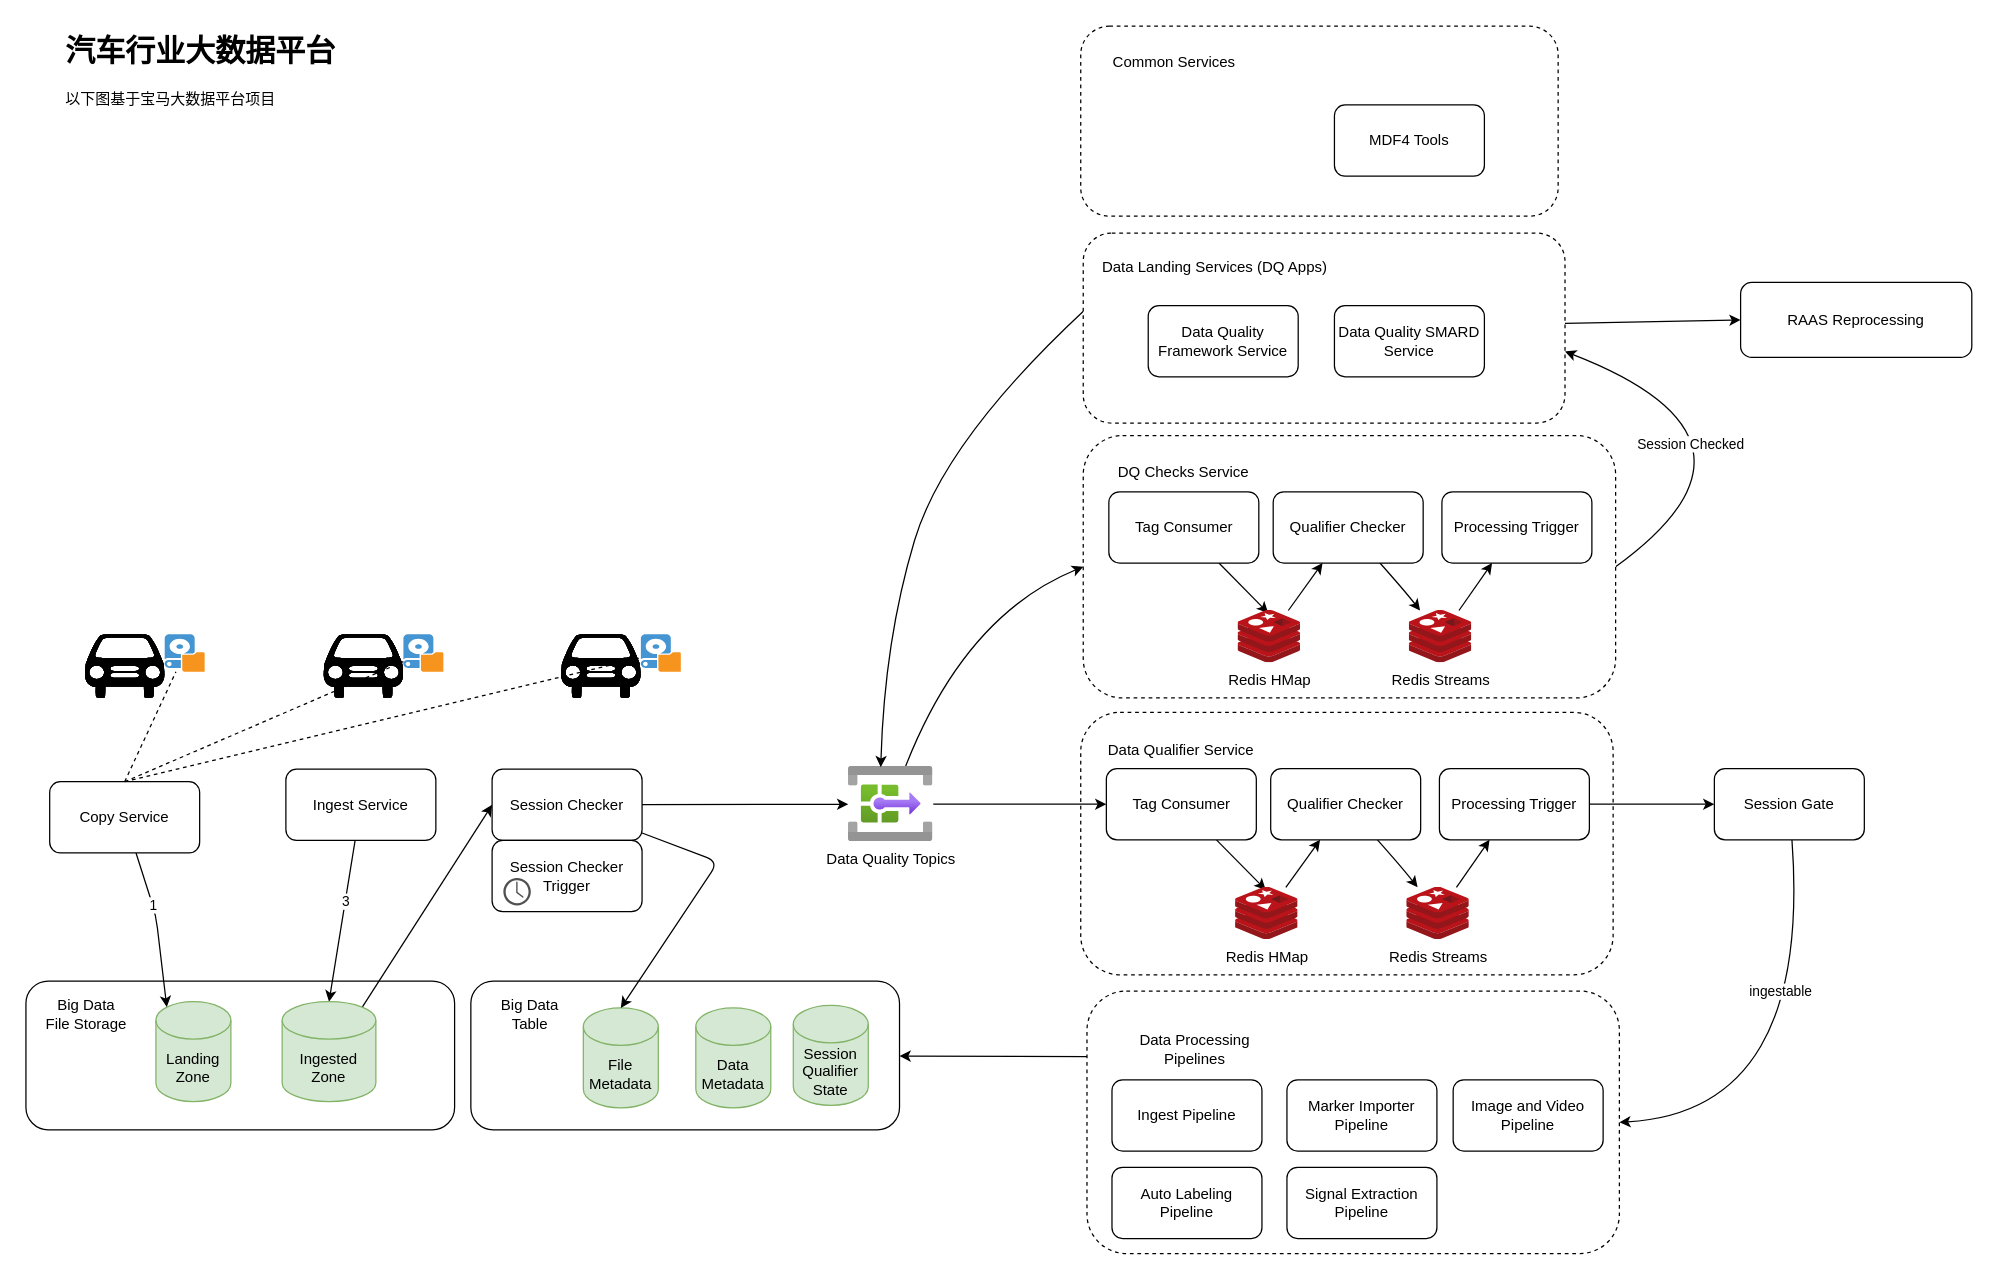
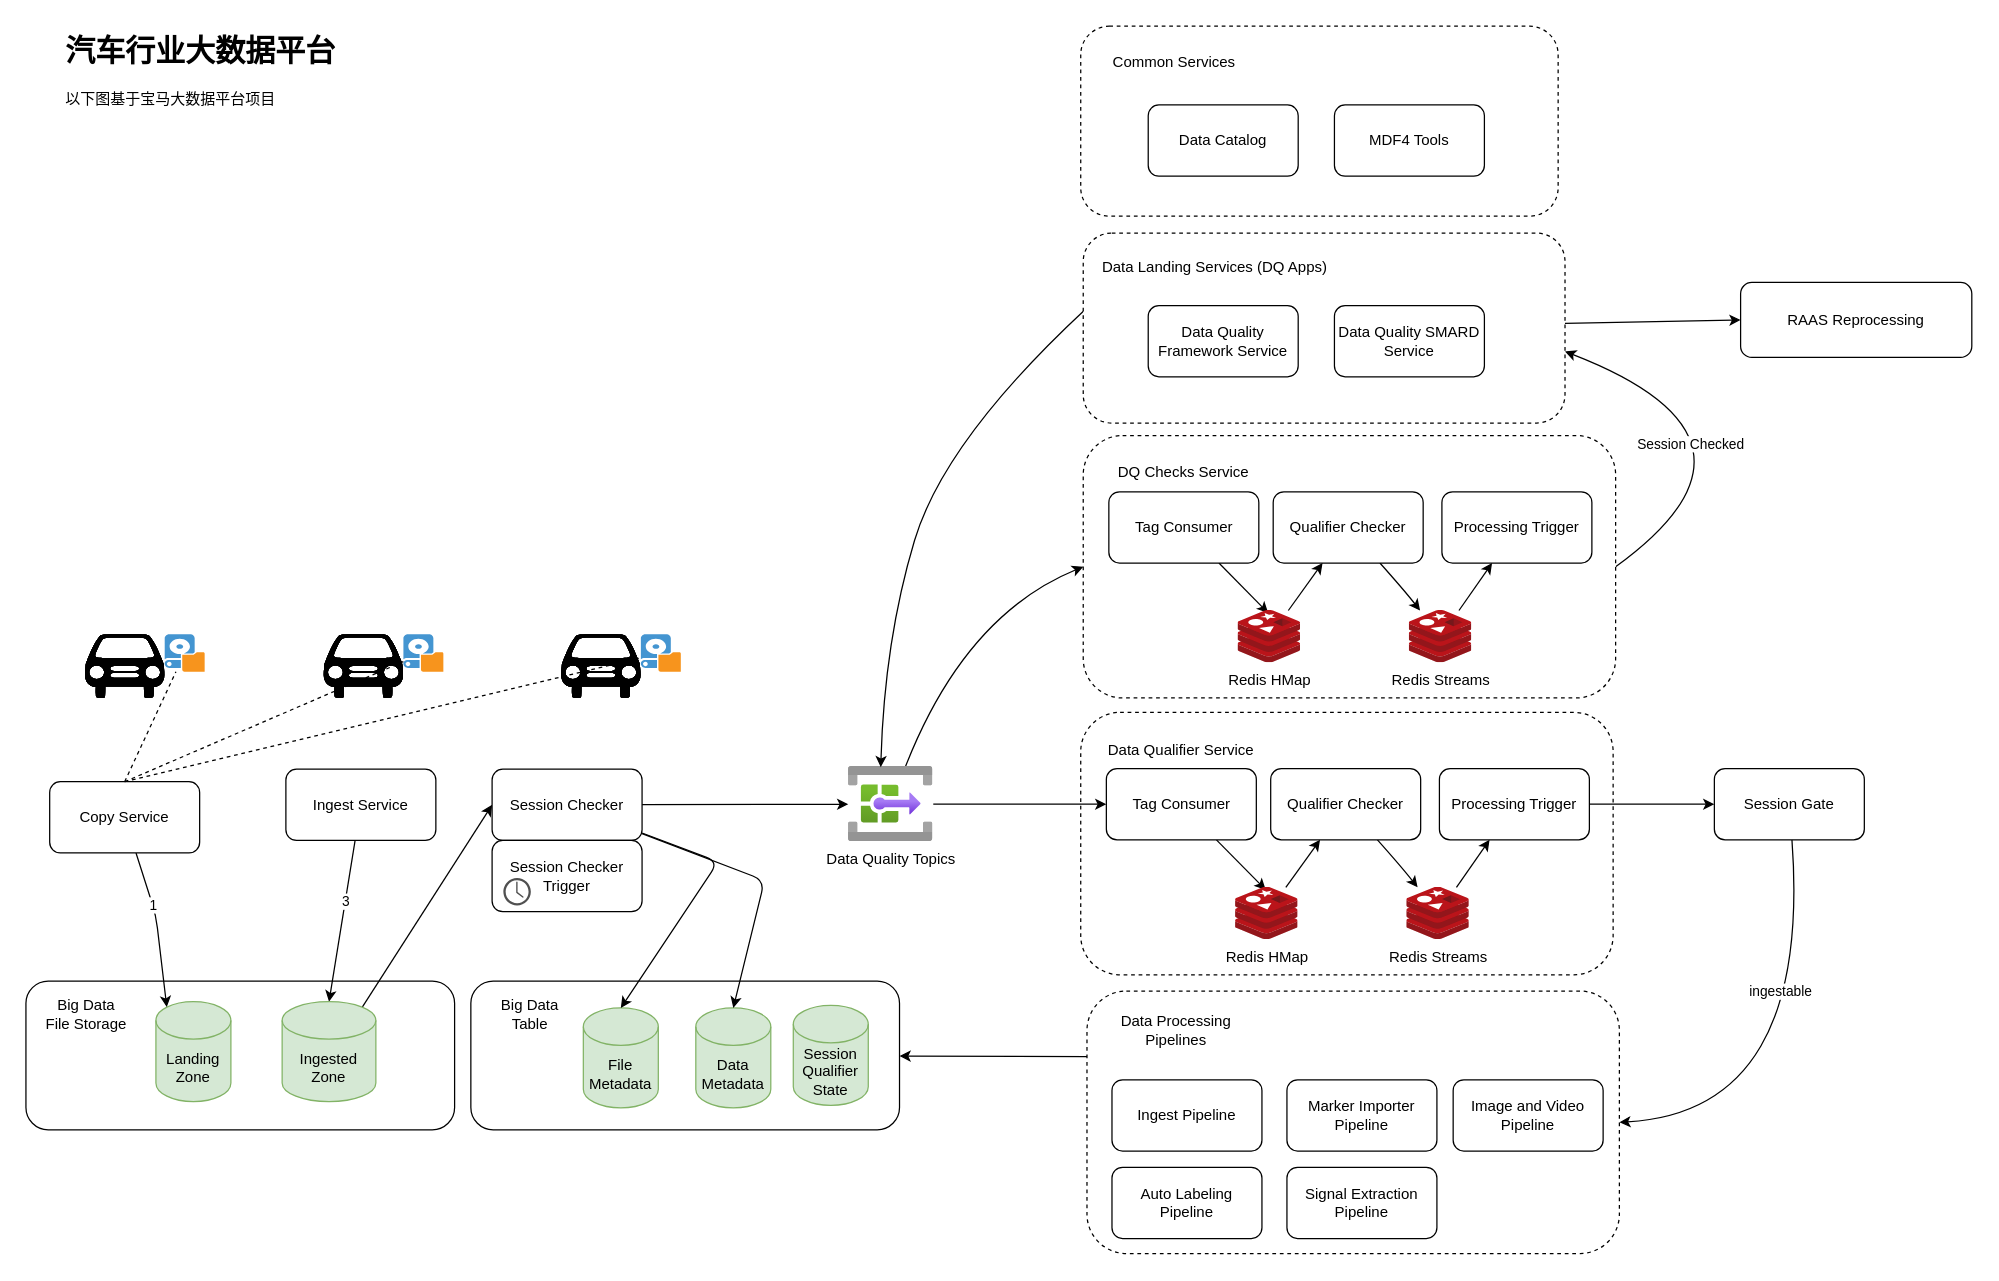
none -> (1223, 141)
none -> (755, 918)
(1194, 1049) -> (1176, 1031)
